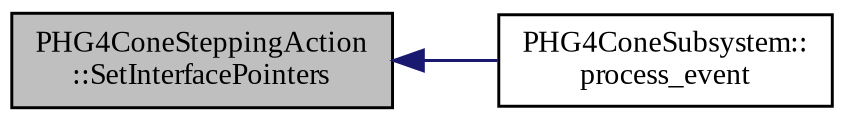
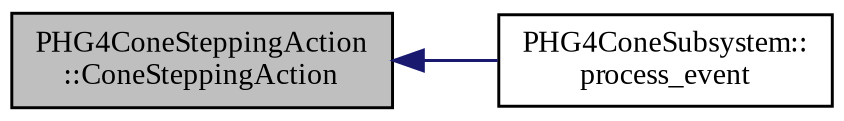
(202, 61) -> (202, 61)
